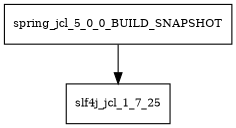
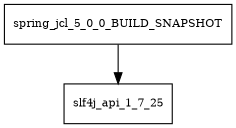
(118, 104) -> (118, 104)
